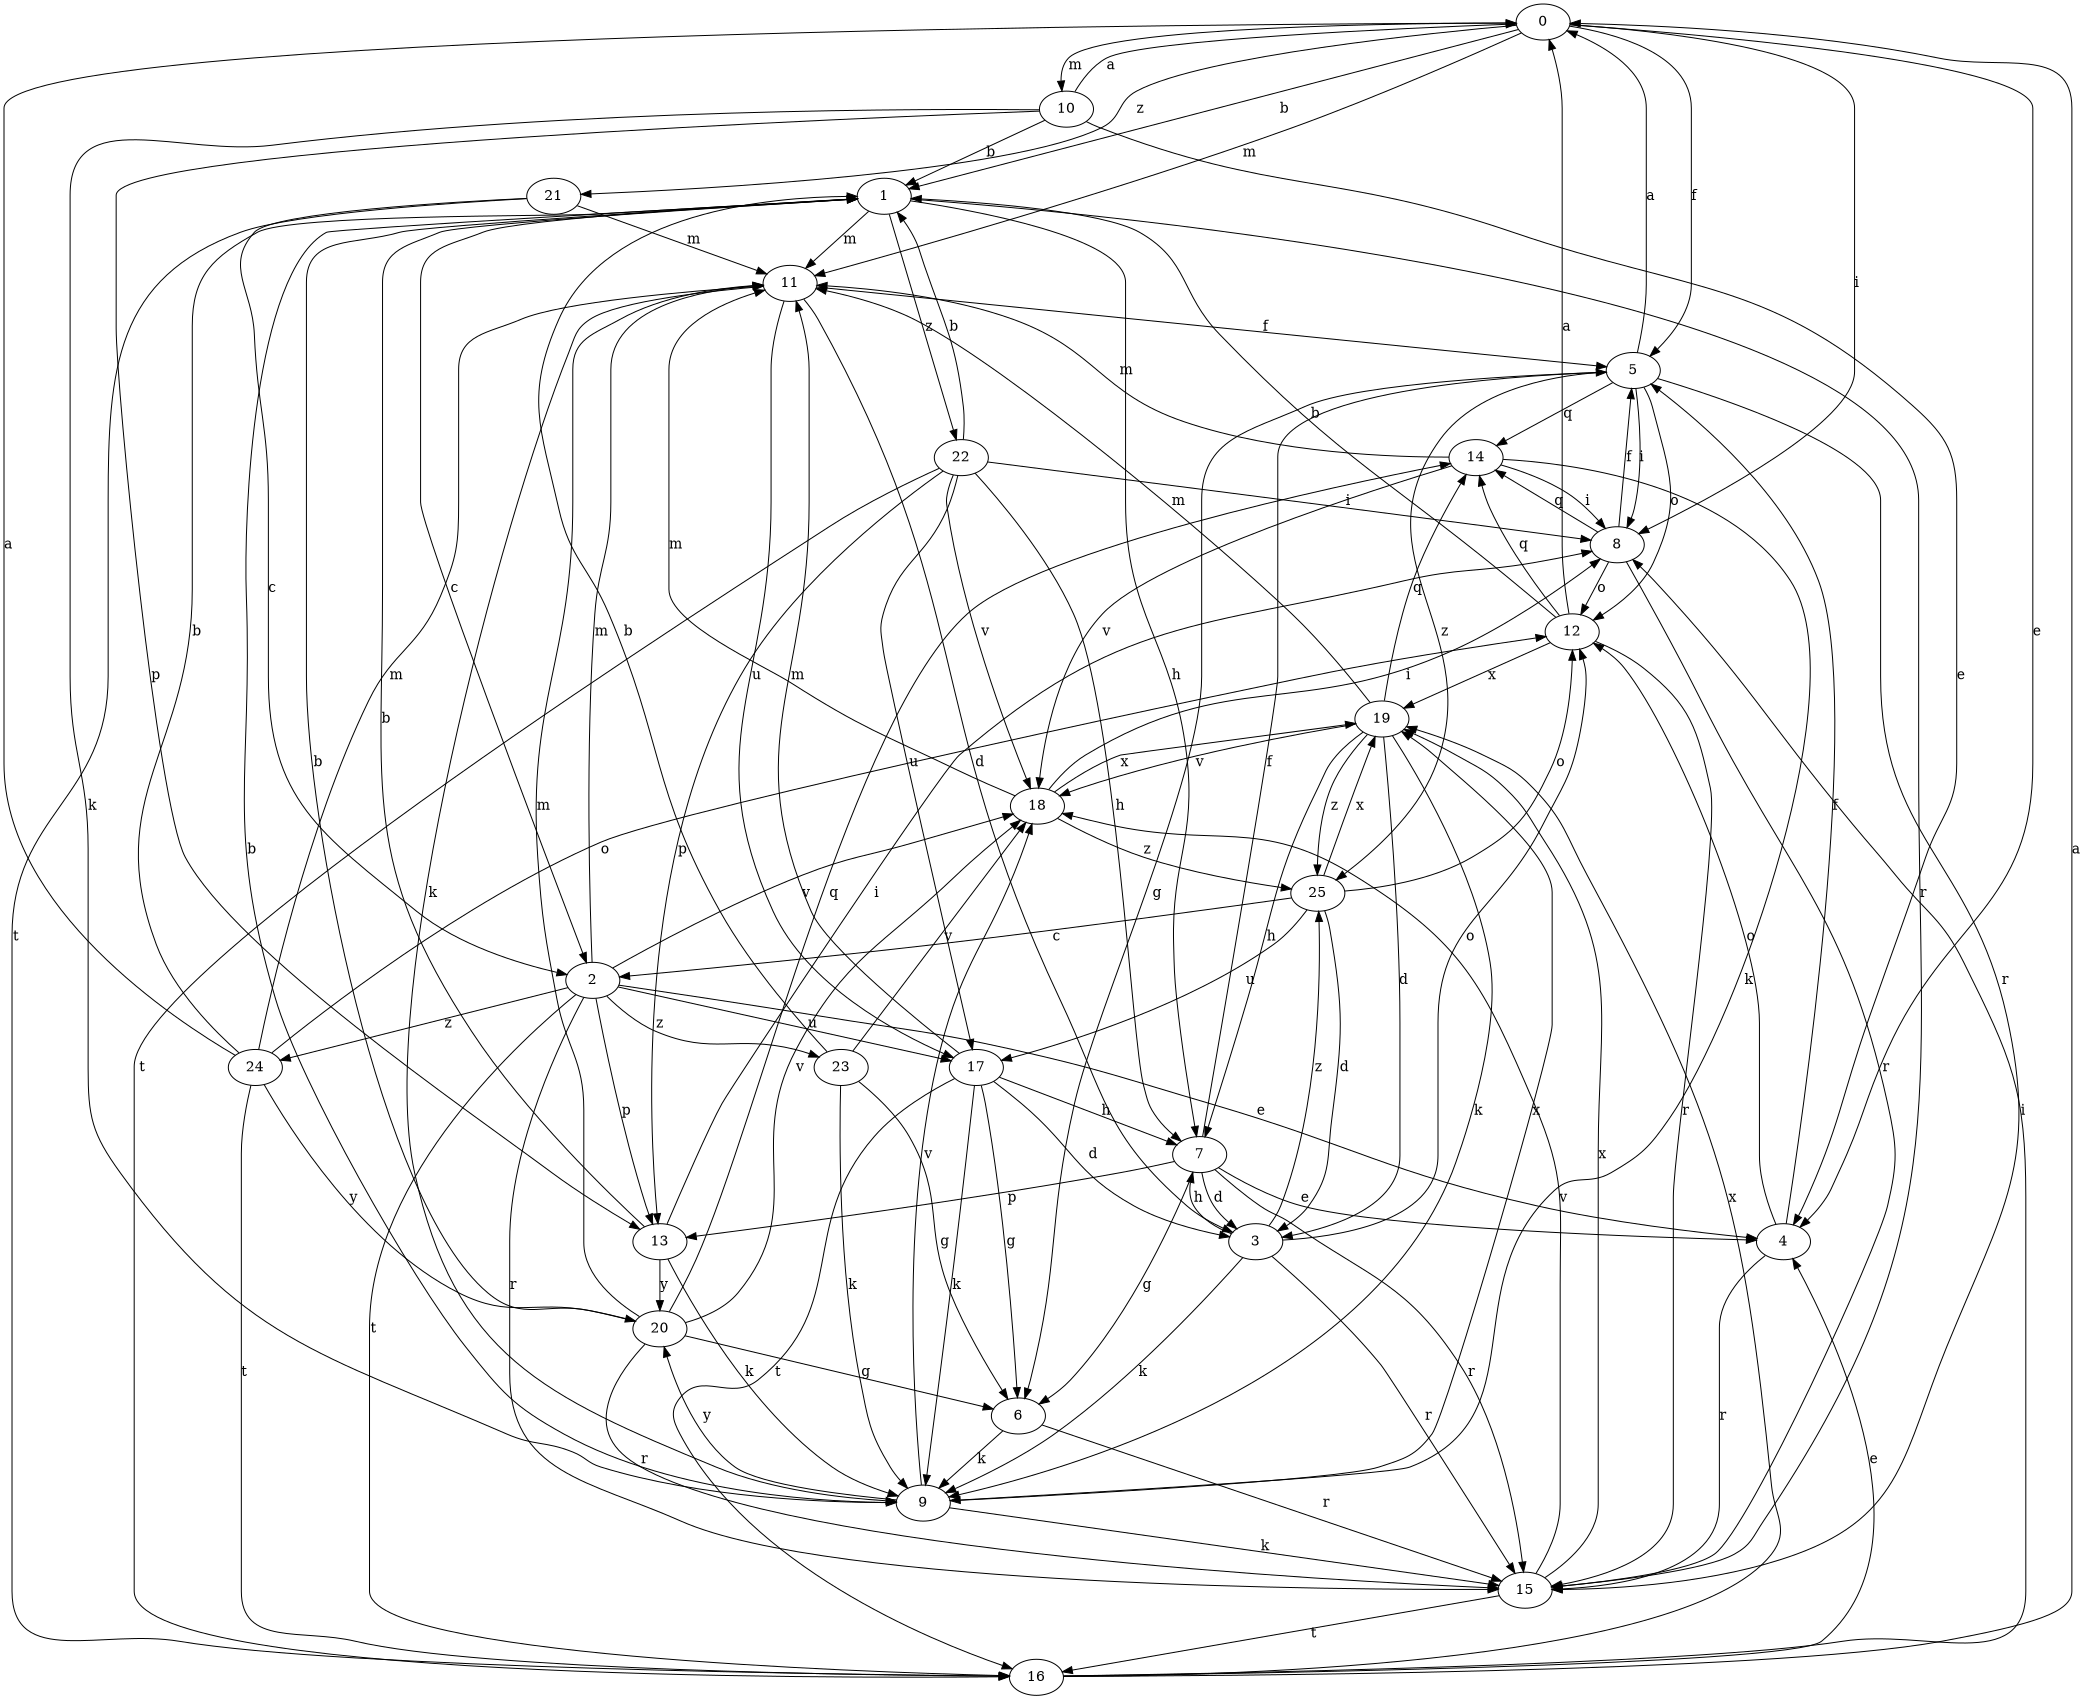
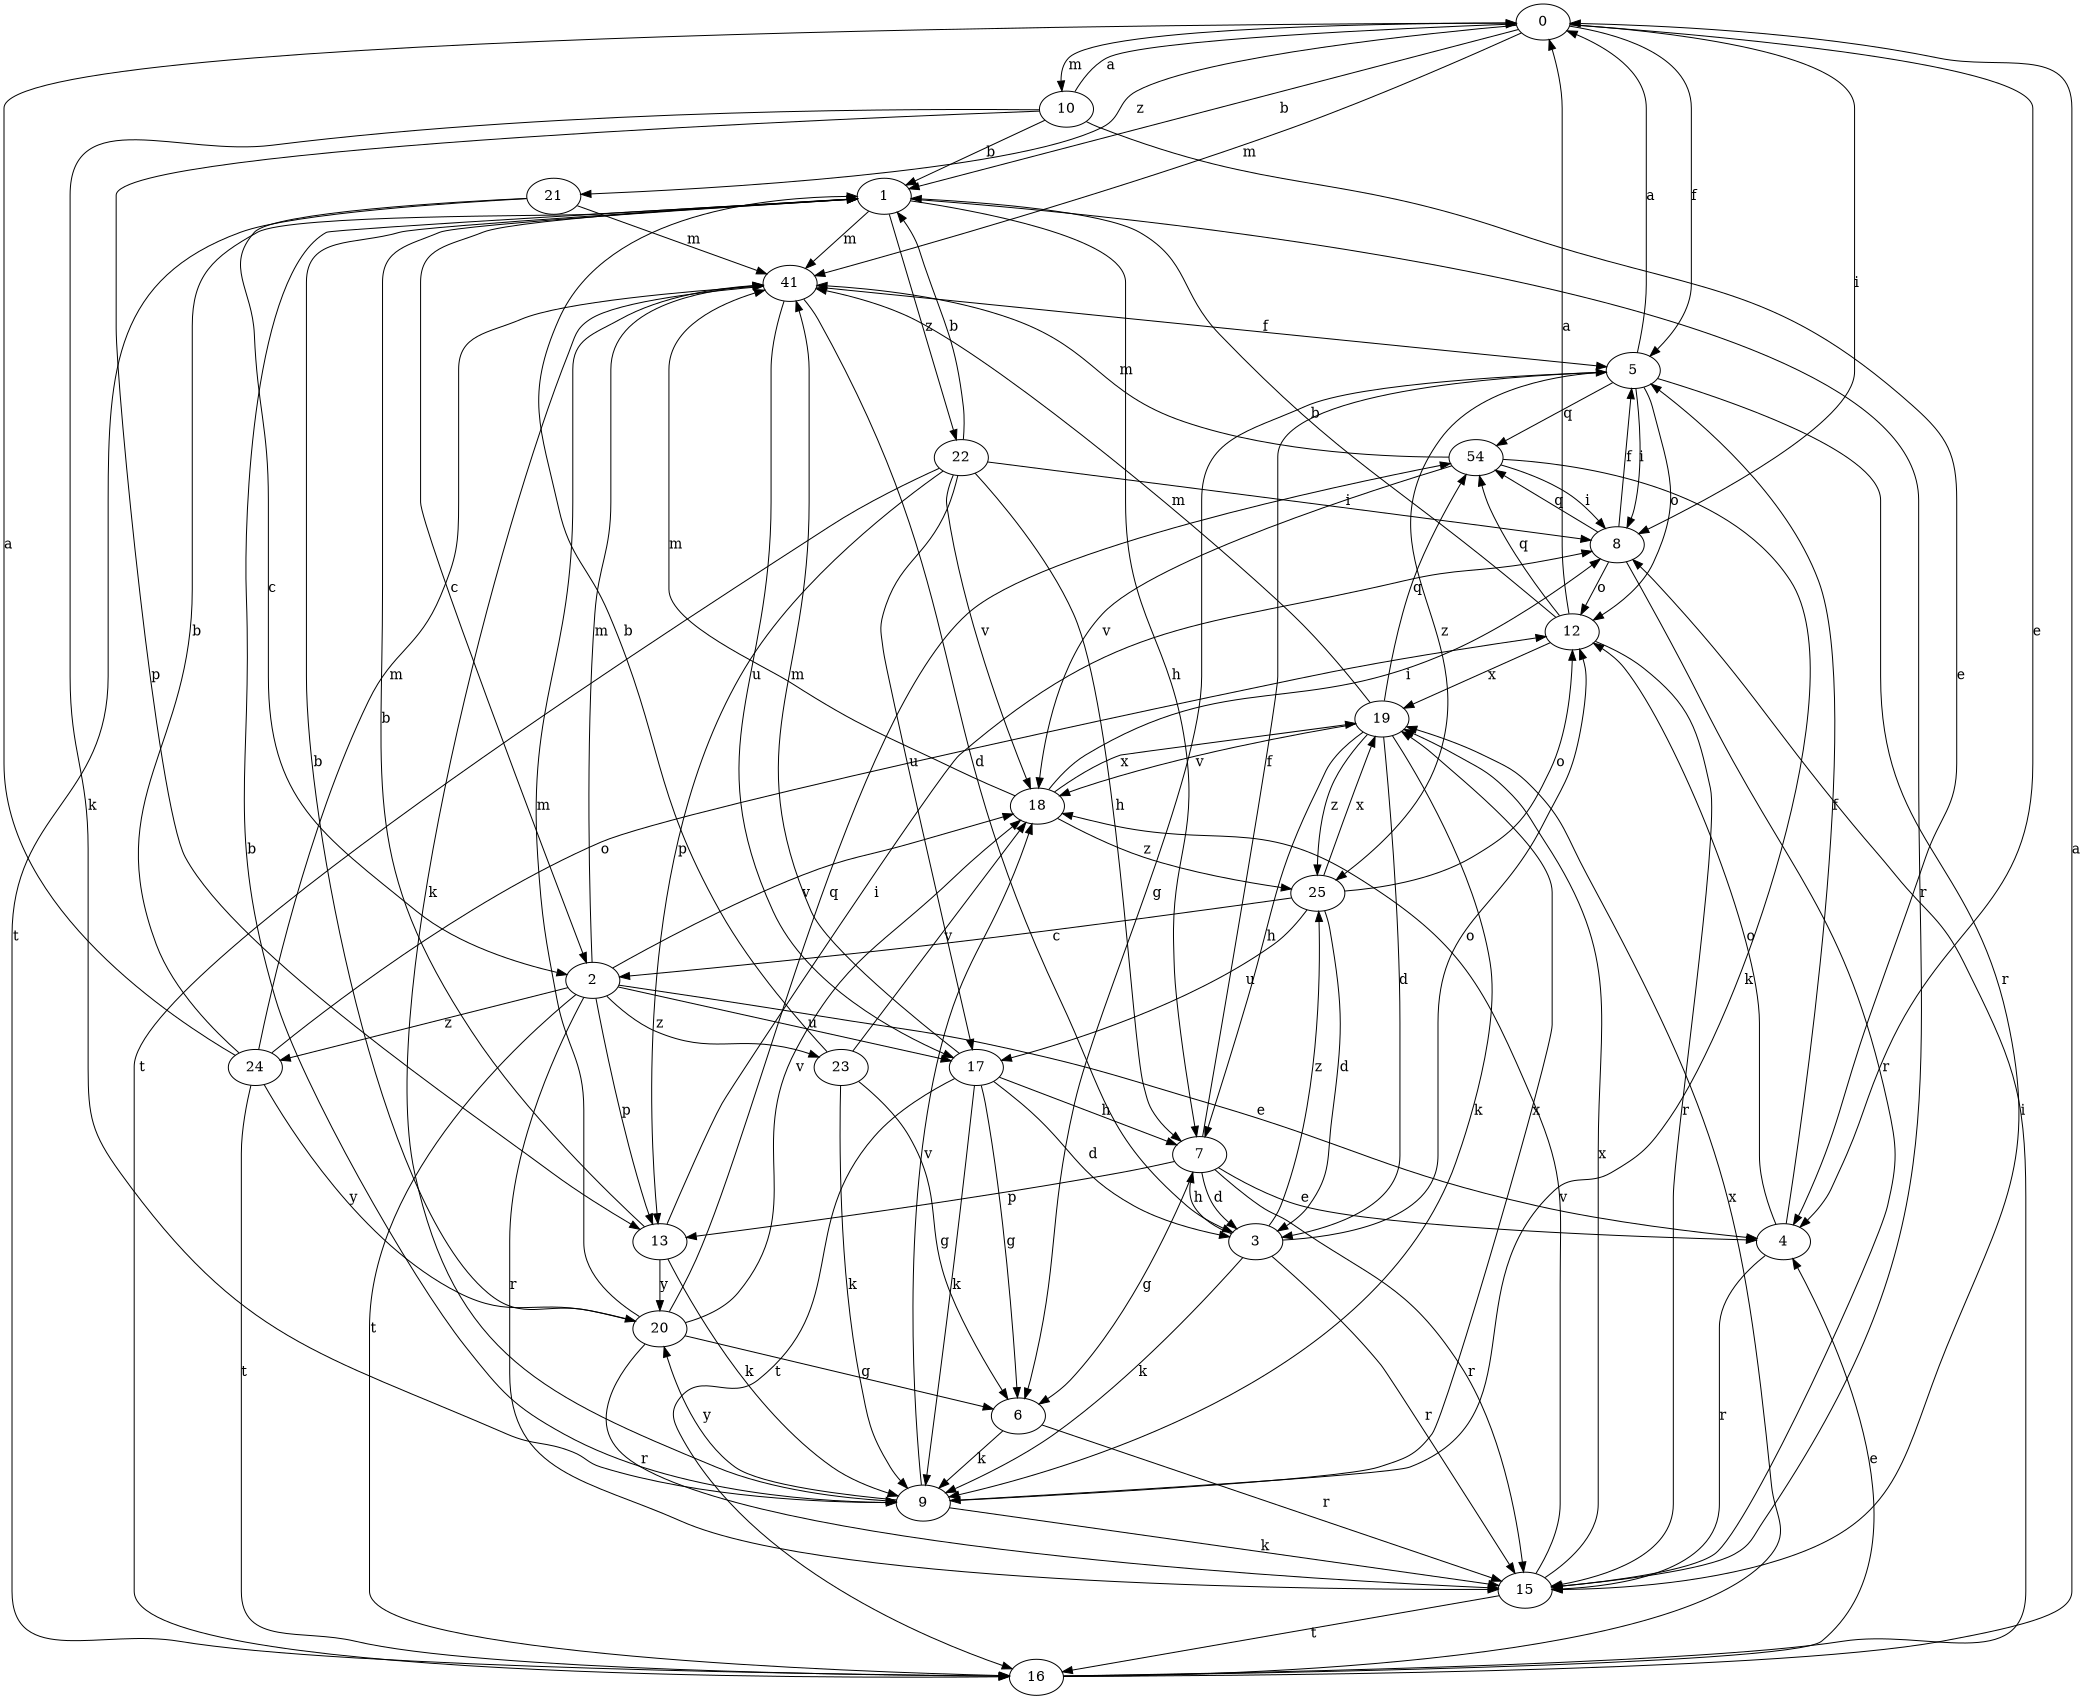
(790, 283) -> (790, 283)
(1476, 458) -> (1476, 458)
